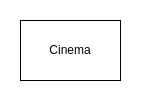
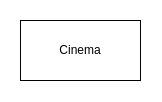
(71, 51) -> (81, 51)
